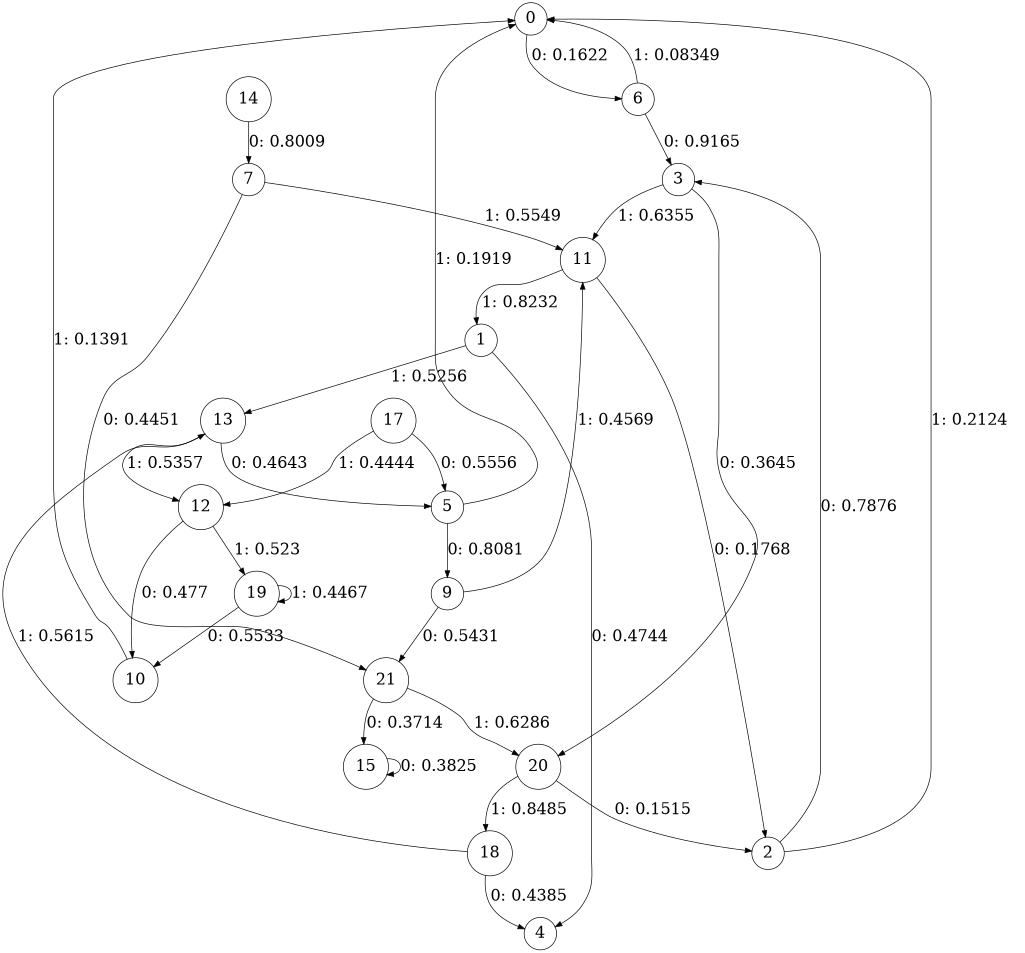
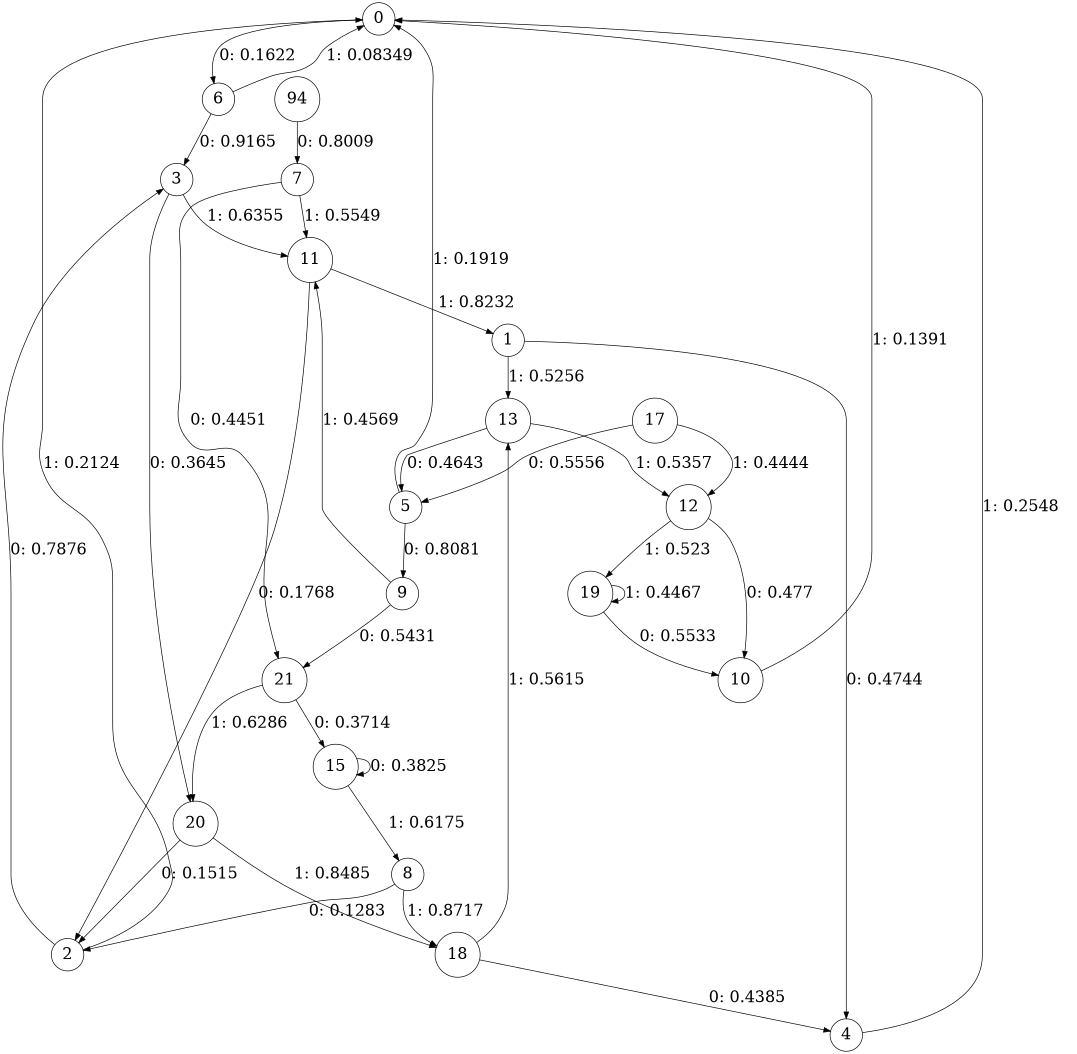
(249, 99) -> (297, 99)
none -> (982, 307)
none -> (408, 874)
